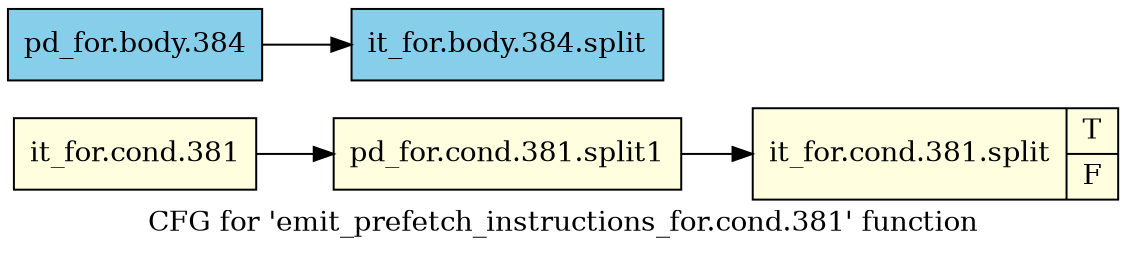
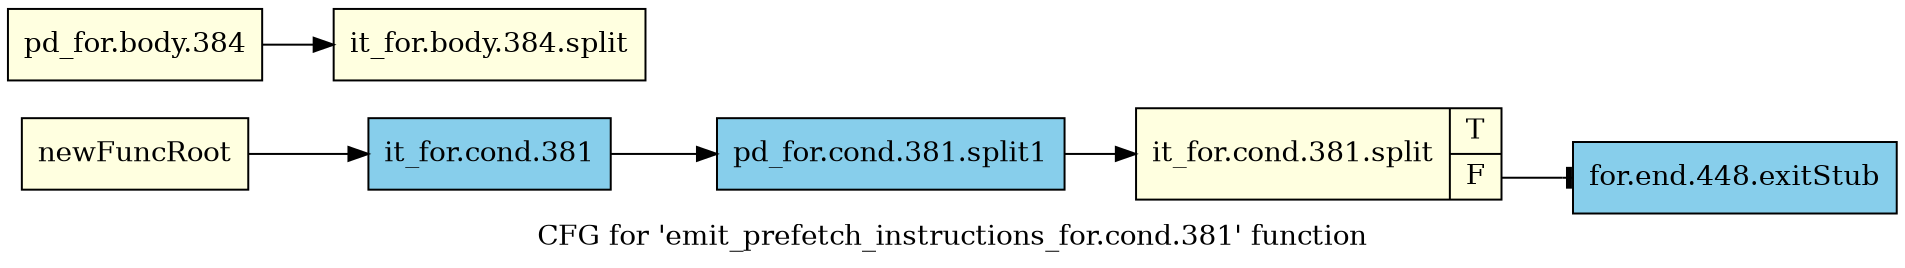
(135, 45) -> (135, 45)
(507, 45) -> (490, 45)
none -> (135, 154)
(135, 154) -> (490, 154)
(507, 154) -> (891, 154)
none -> (1735, 178)
